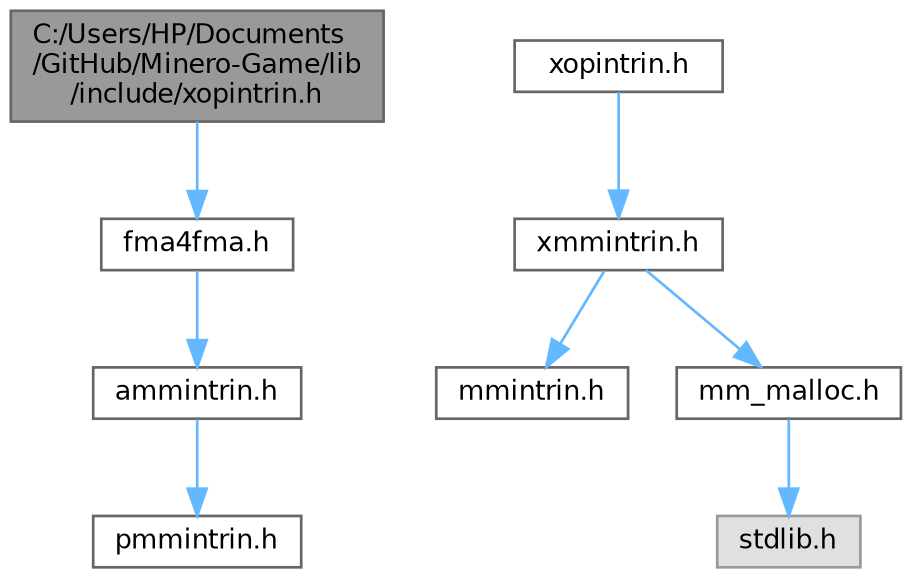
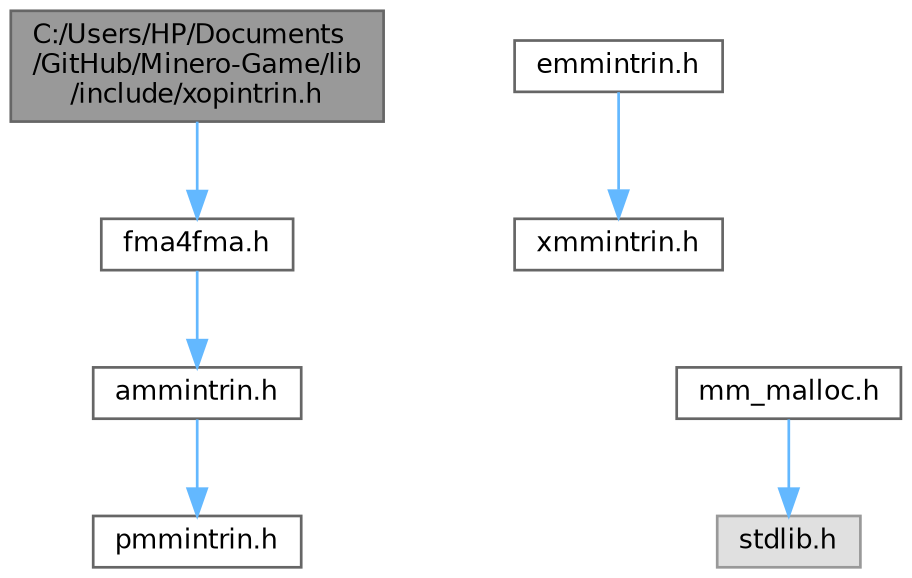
(619, 66) -> (619, 66)
(693, 310) -> none
(532, 393) -> none
